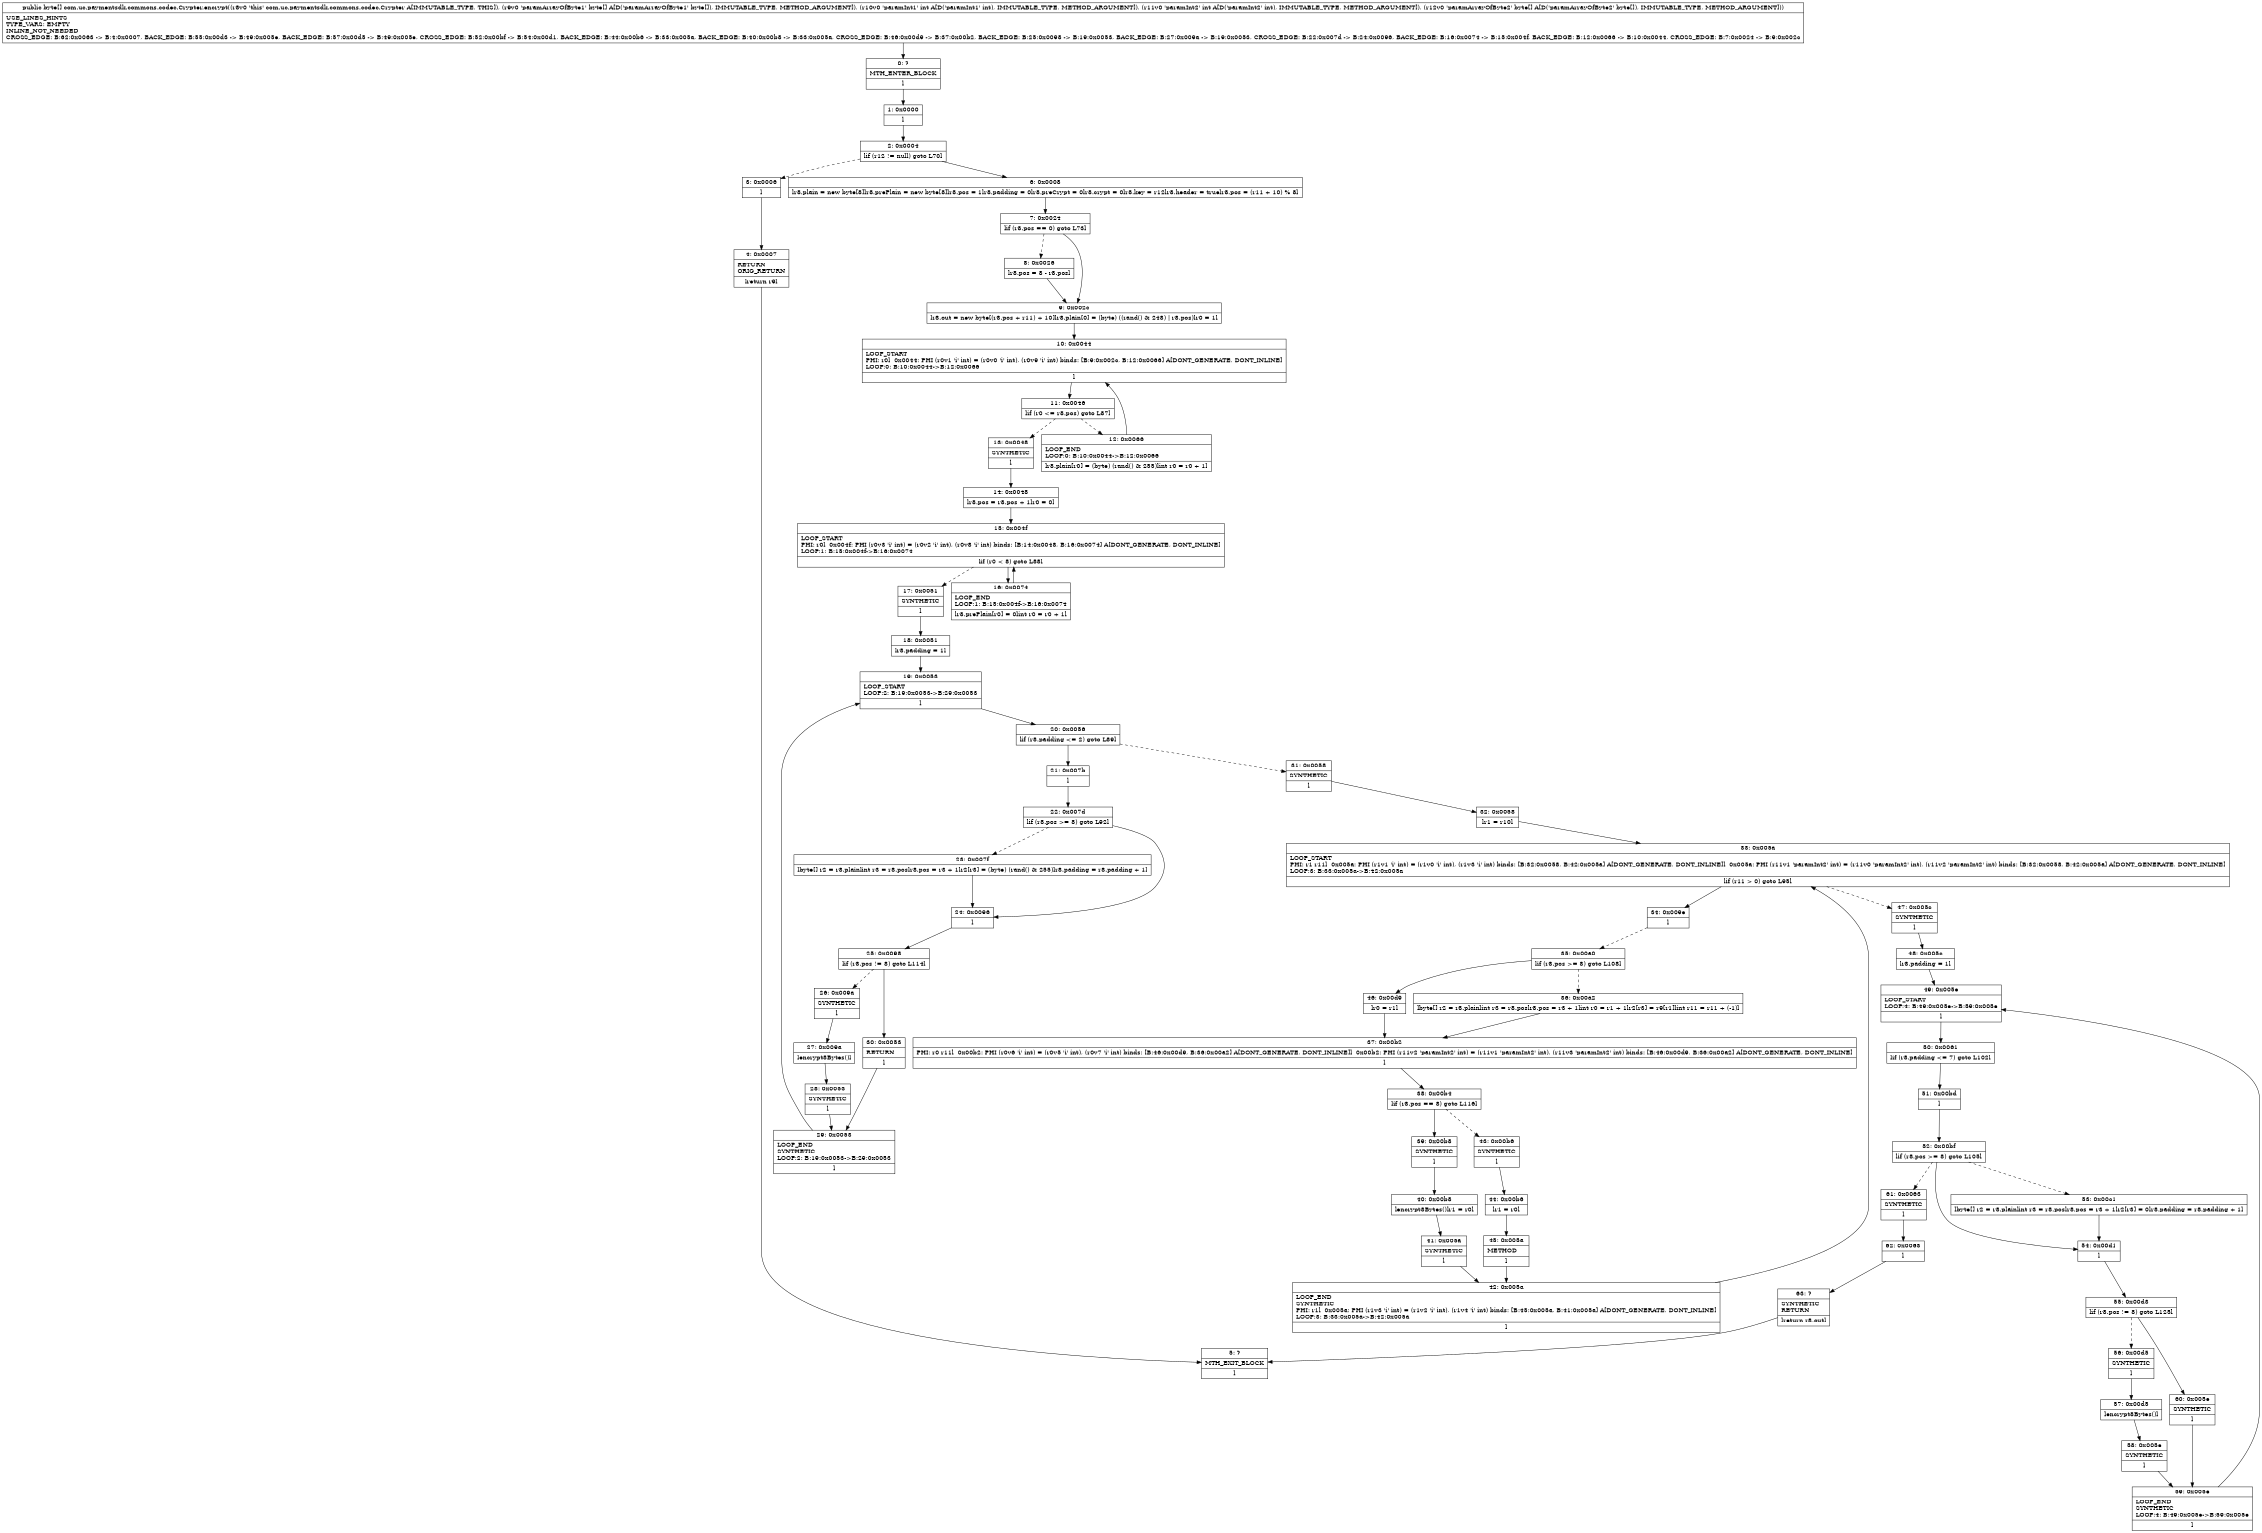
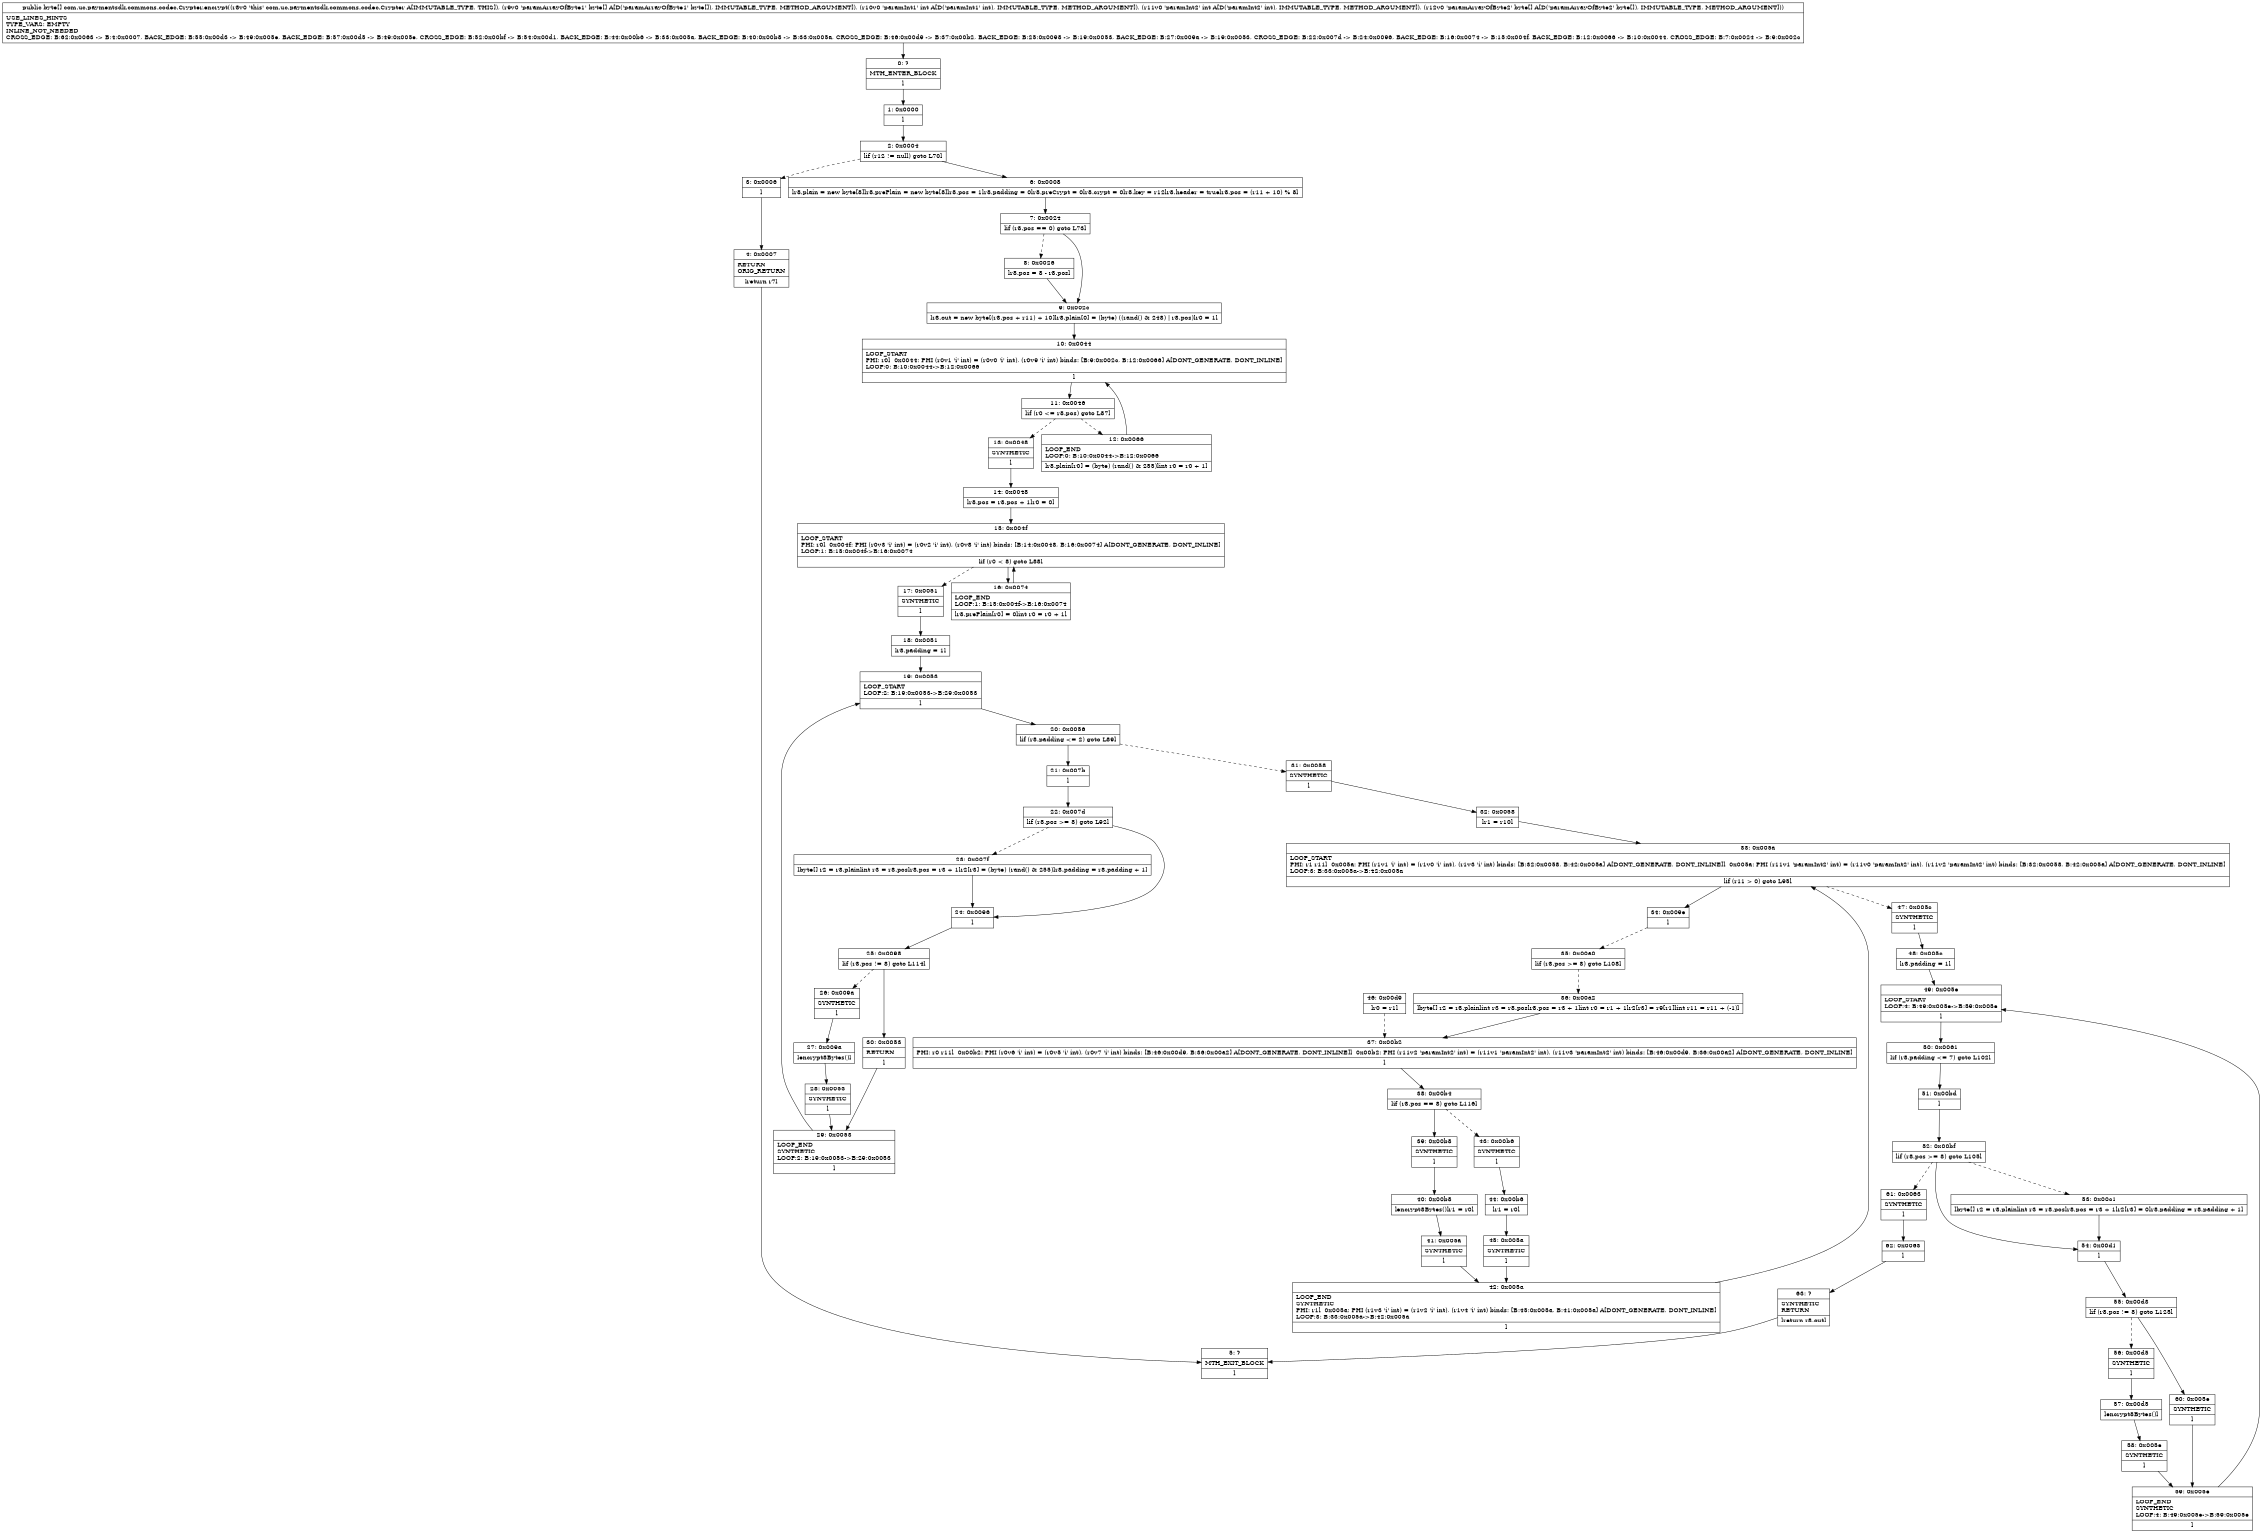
(761, 282) -> (761, 282)
(1464, 969) -> none
(1385, 1023) -> (1385, 1023)
(1502, 1251) -> (1506, 1251)
